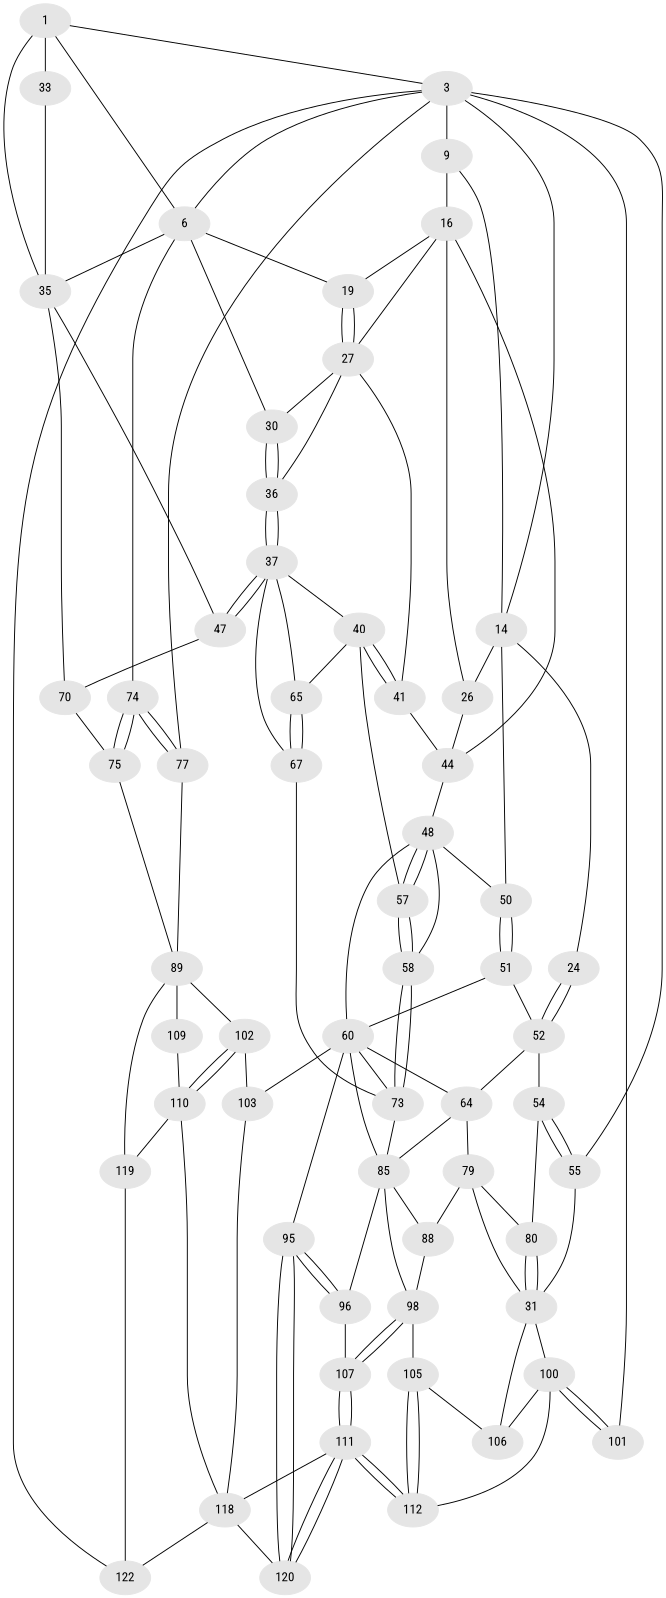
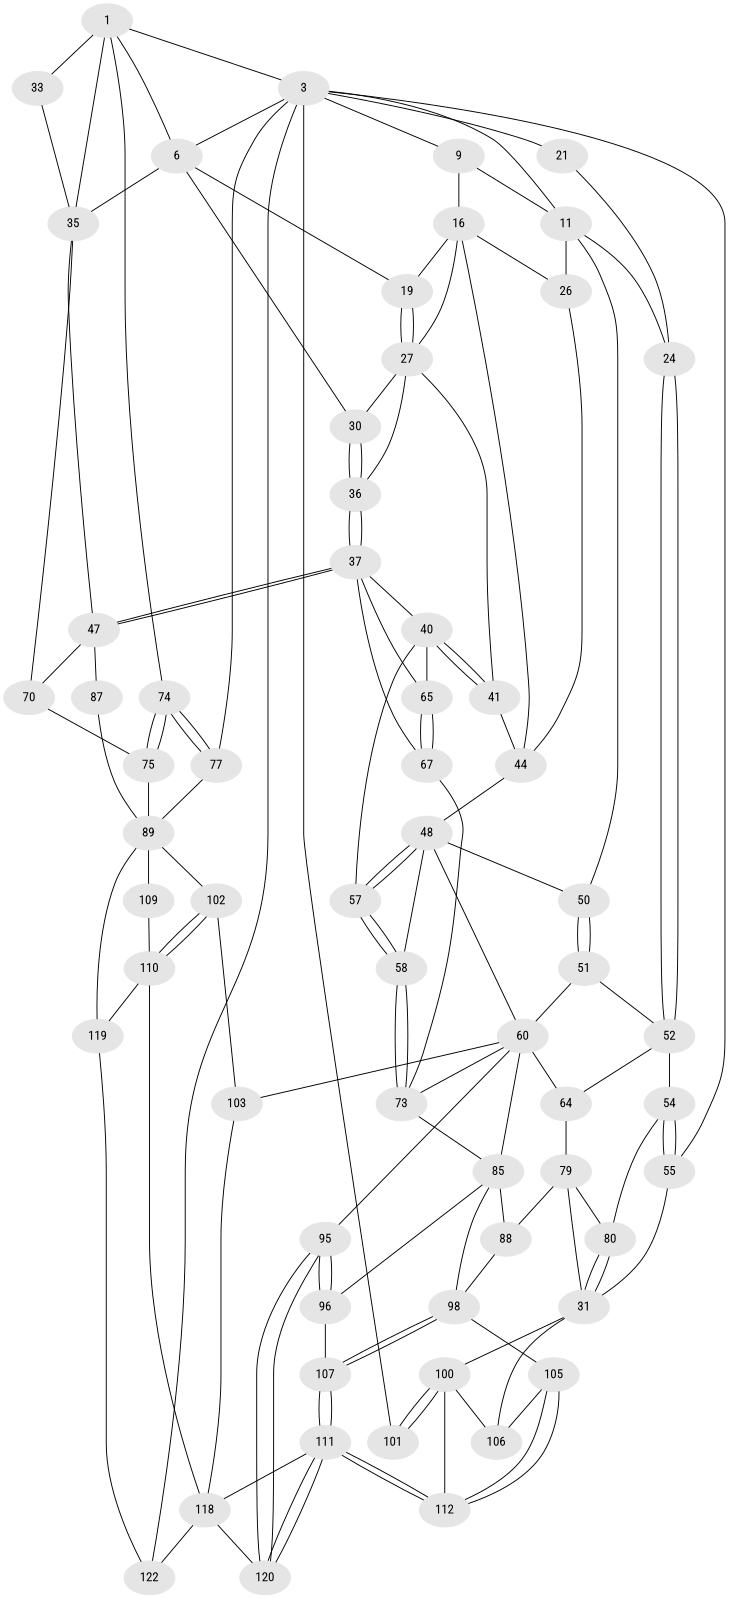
none -> (562, 156)
(133, 467) -> (127, 360)
(501, 630) -> (566, 224)
none -> (97, 698)
(425, 1138) -> none
